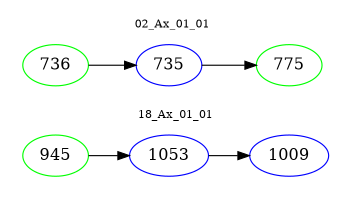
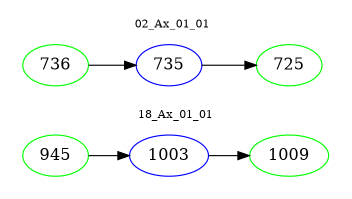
(289, 65) -> (289, 65)
(169, 156) -> (169, 156)
(289, 156) -> (289, 156)
